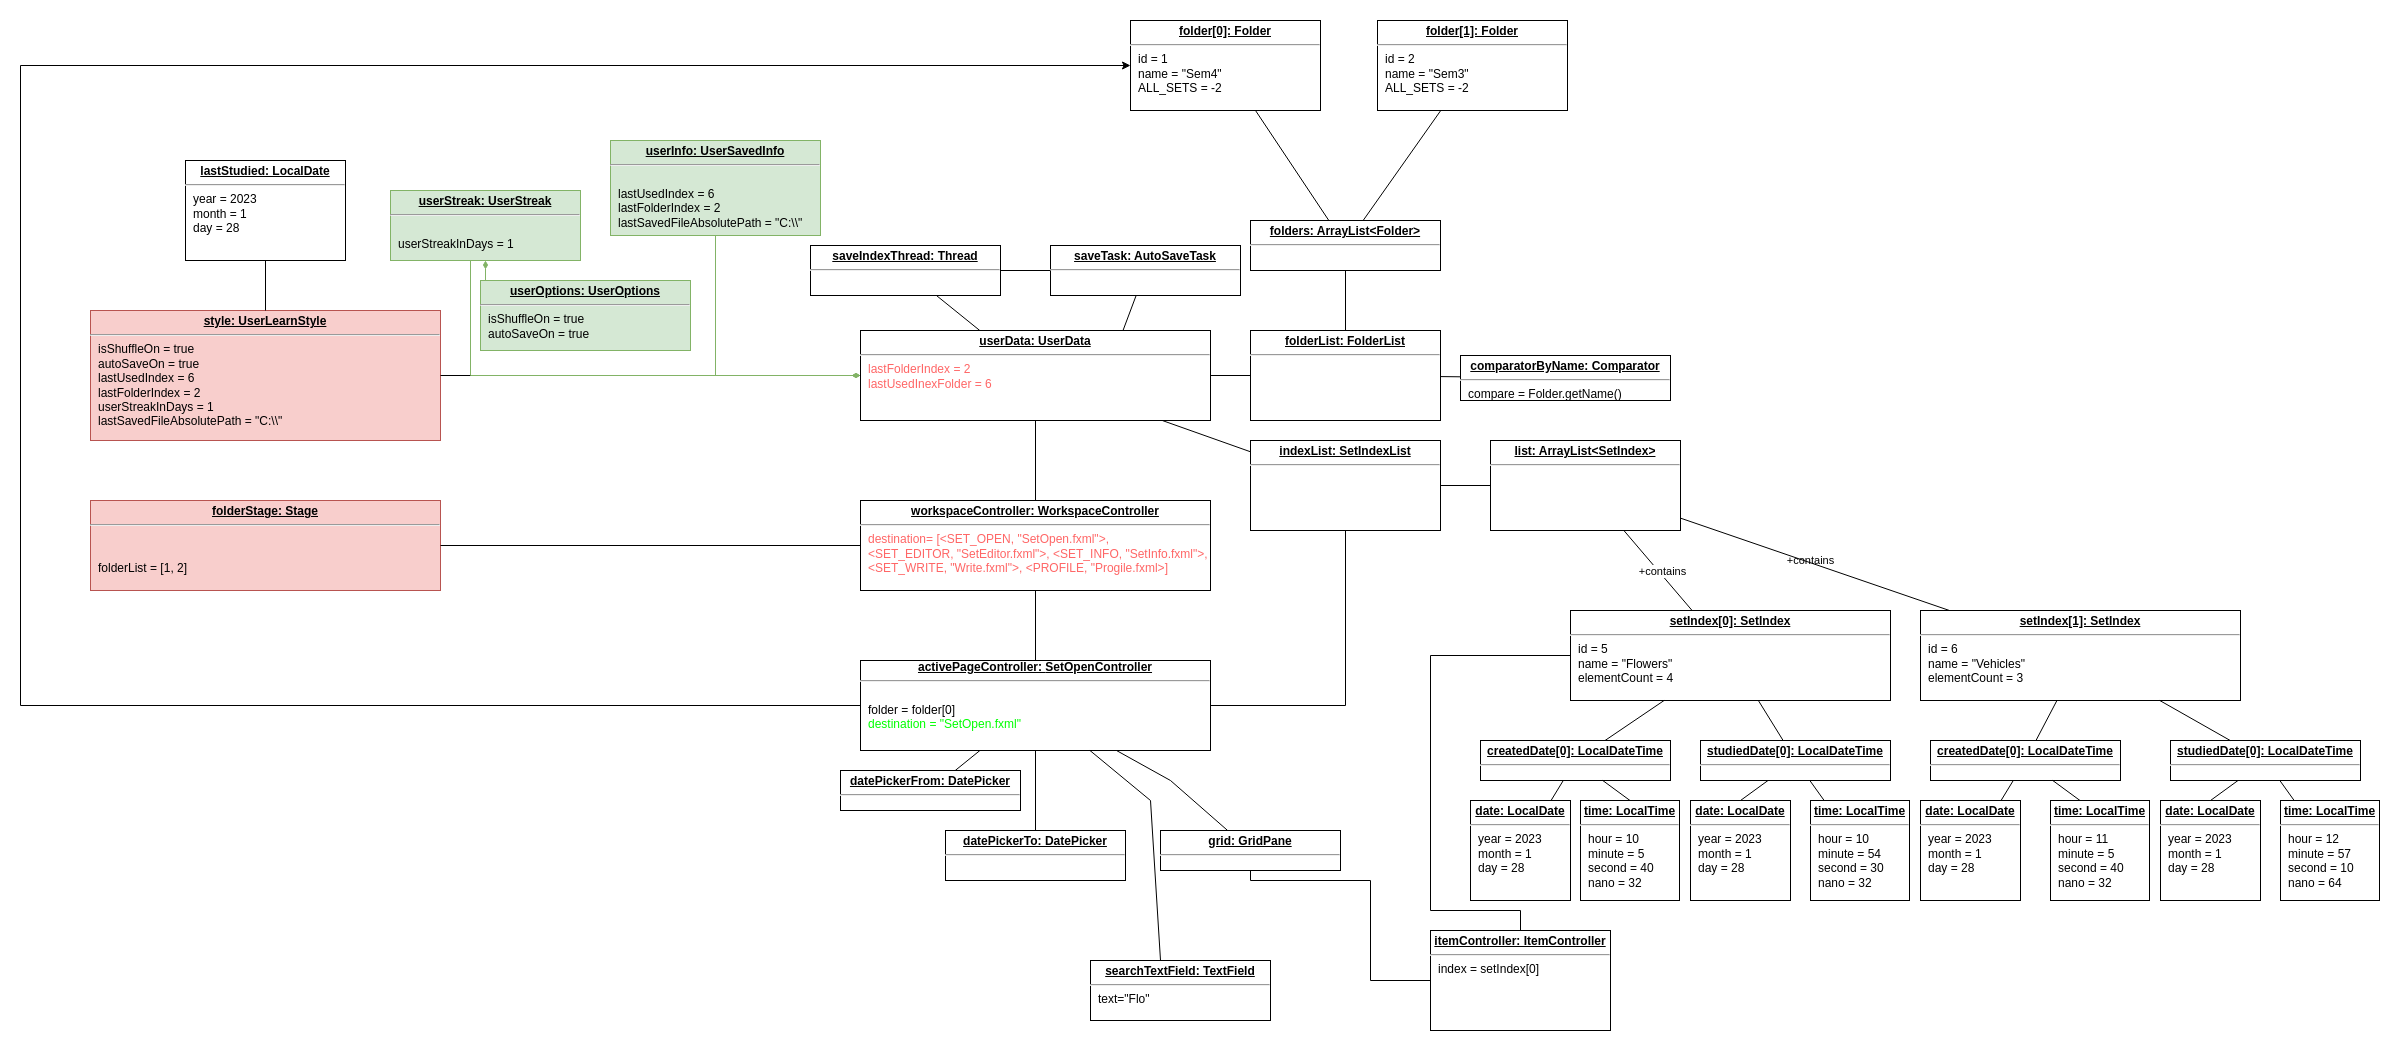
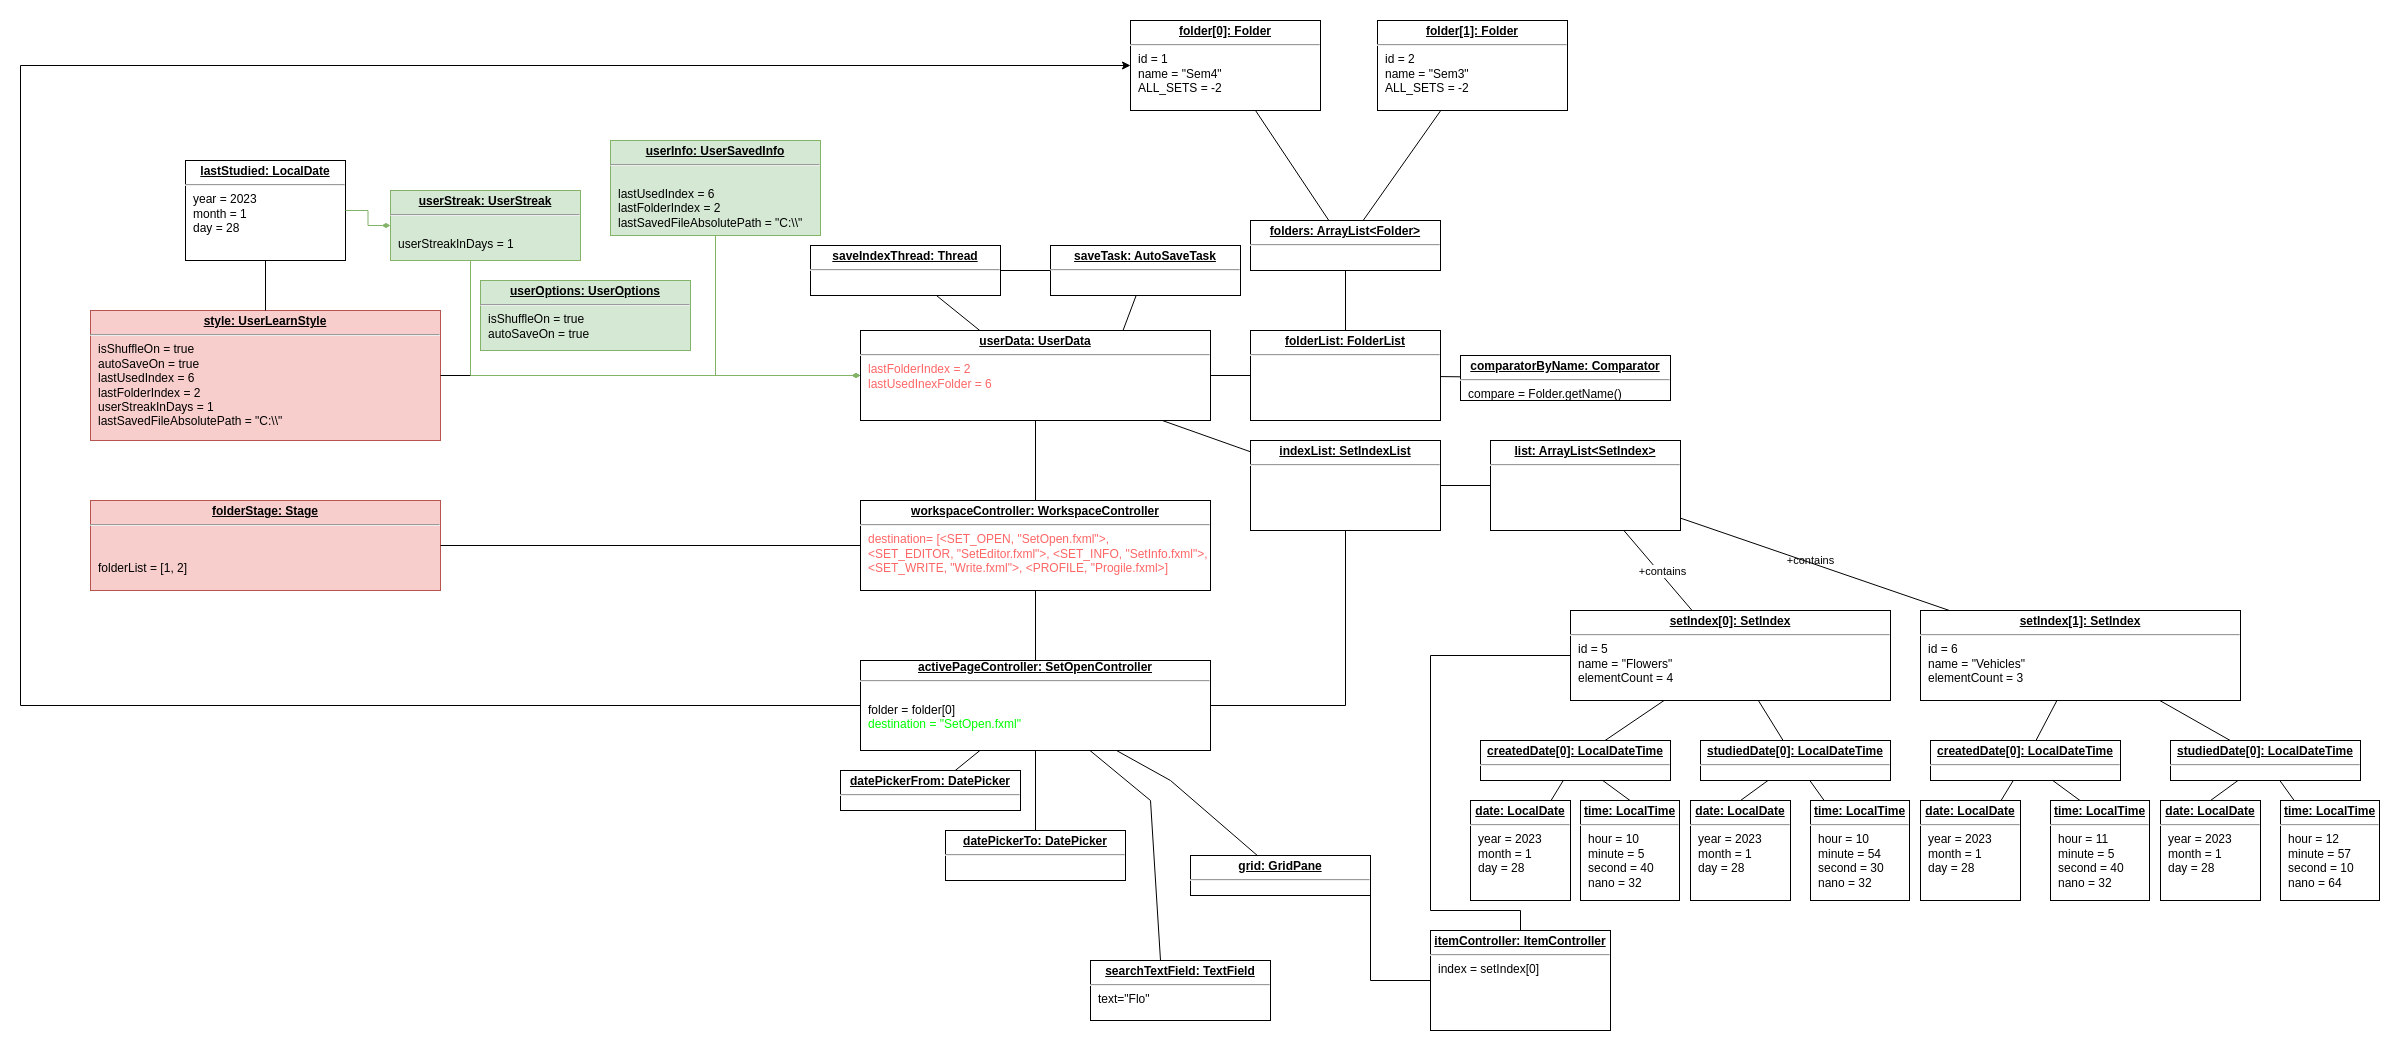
(486, 274) -> (358, 211)
(1251, 851) -> (1281, 876)
